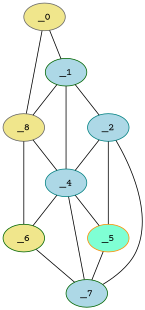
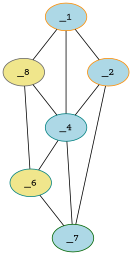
(45, 17) -> none
(66, 72) -> (66, 17)
(108, 127) -> (108, 72)
(24, 238) -> (31, 183)
(108, 238) -> none
